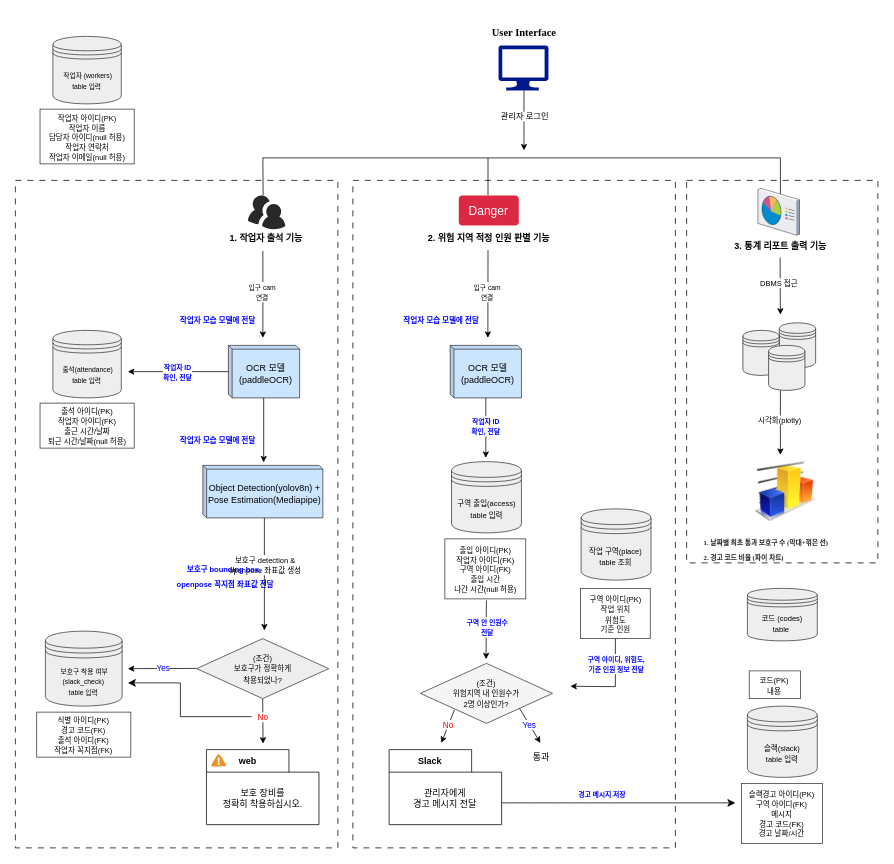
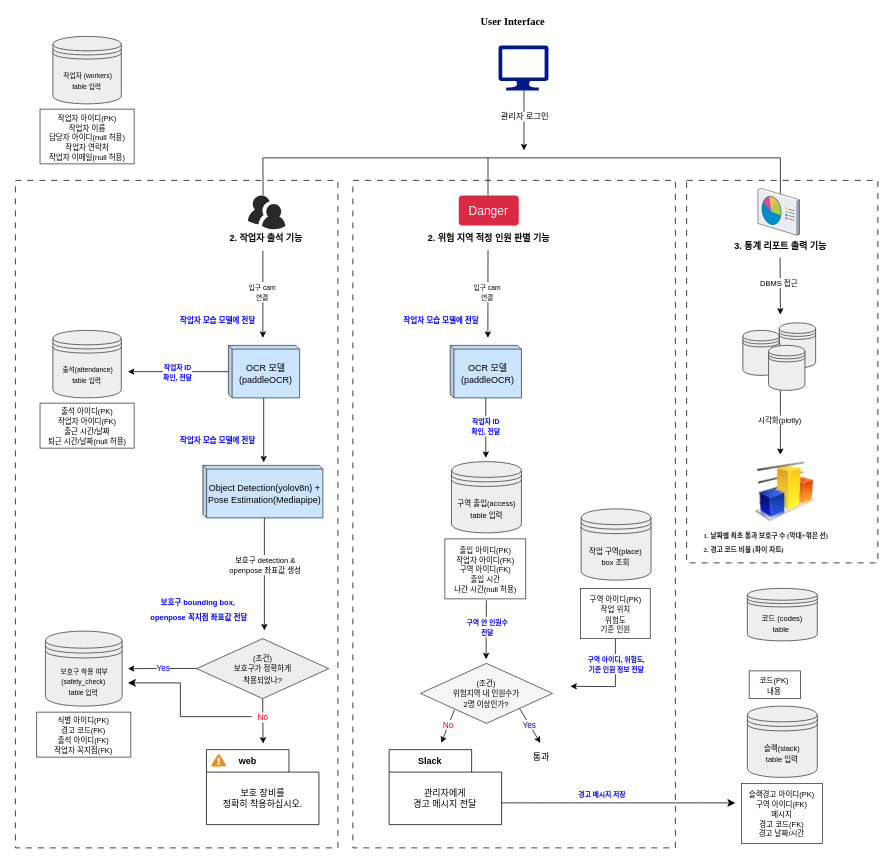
(524, 30) -> (513, 19)
(266, 235) -> (266, 235)
(781, 544) -> (781, 537)
(616, 556) -> (616, 556)
(225, 575) -> (199, 609)
(84, 681) -> (84, 681)
